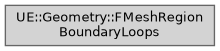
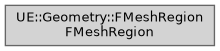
(110, 25) -> (110, 25)
